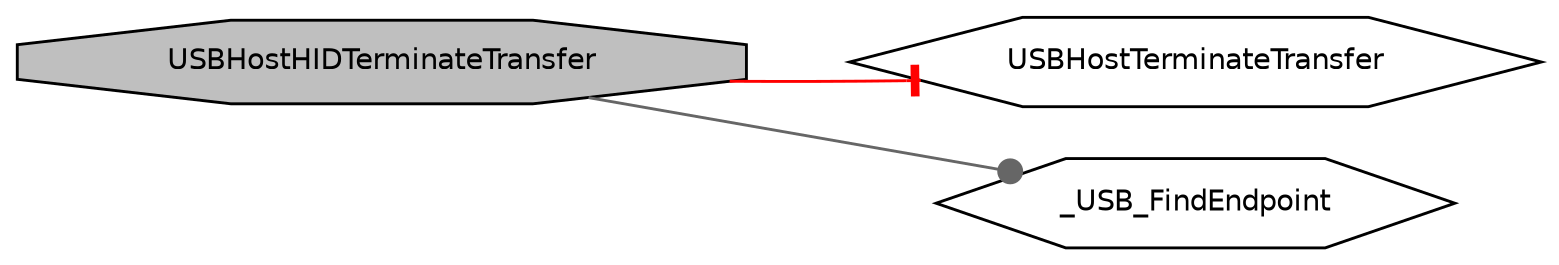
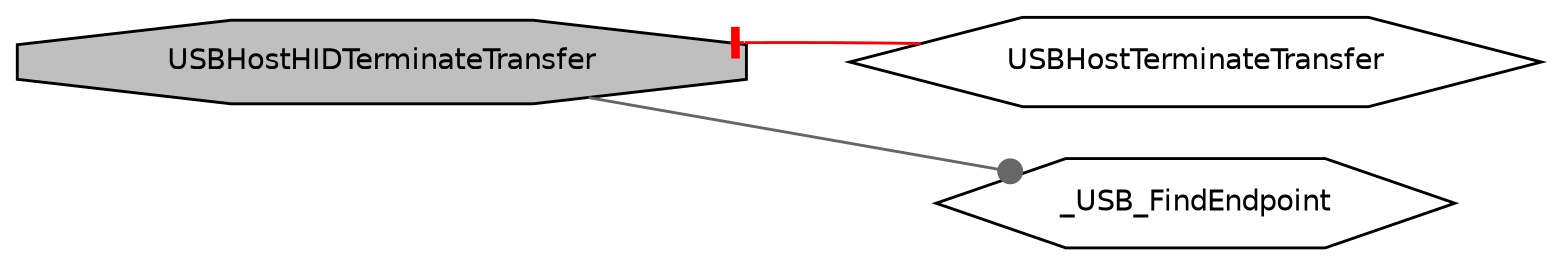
(818, 81) -> (833, 43)
